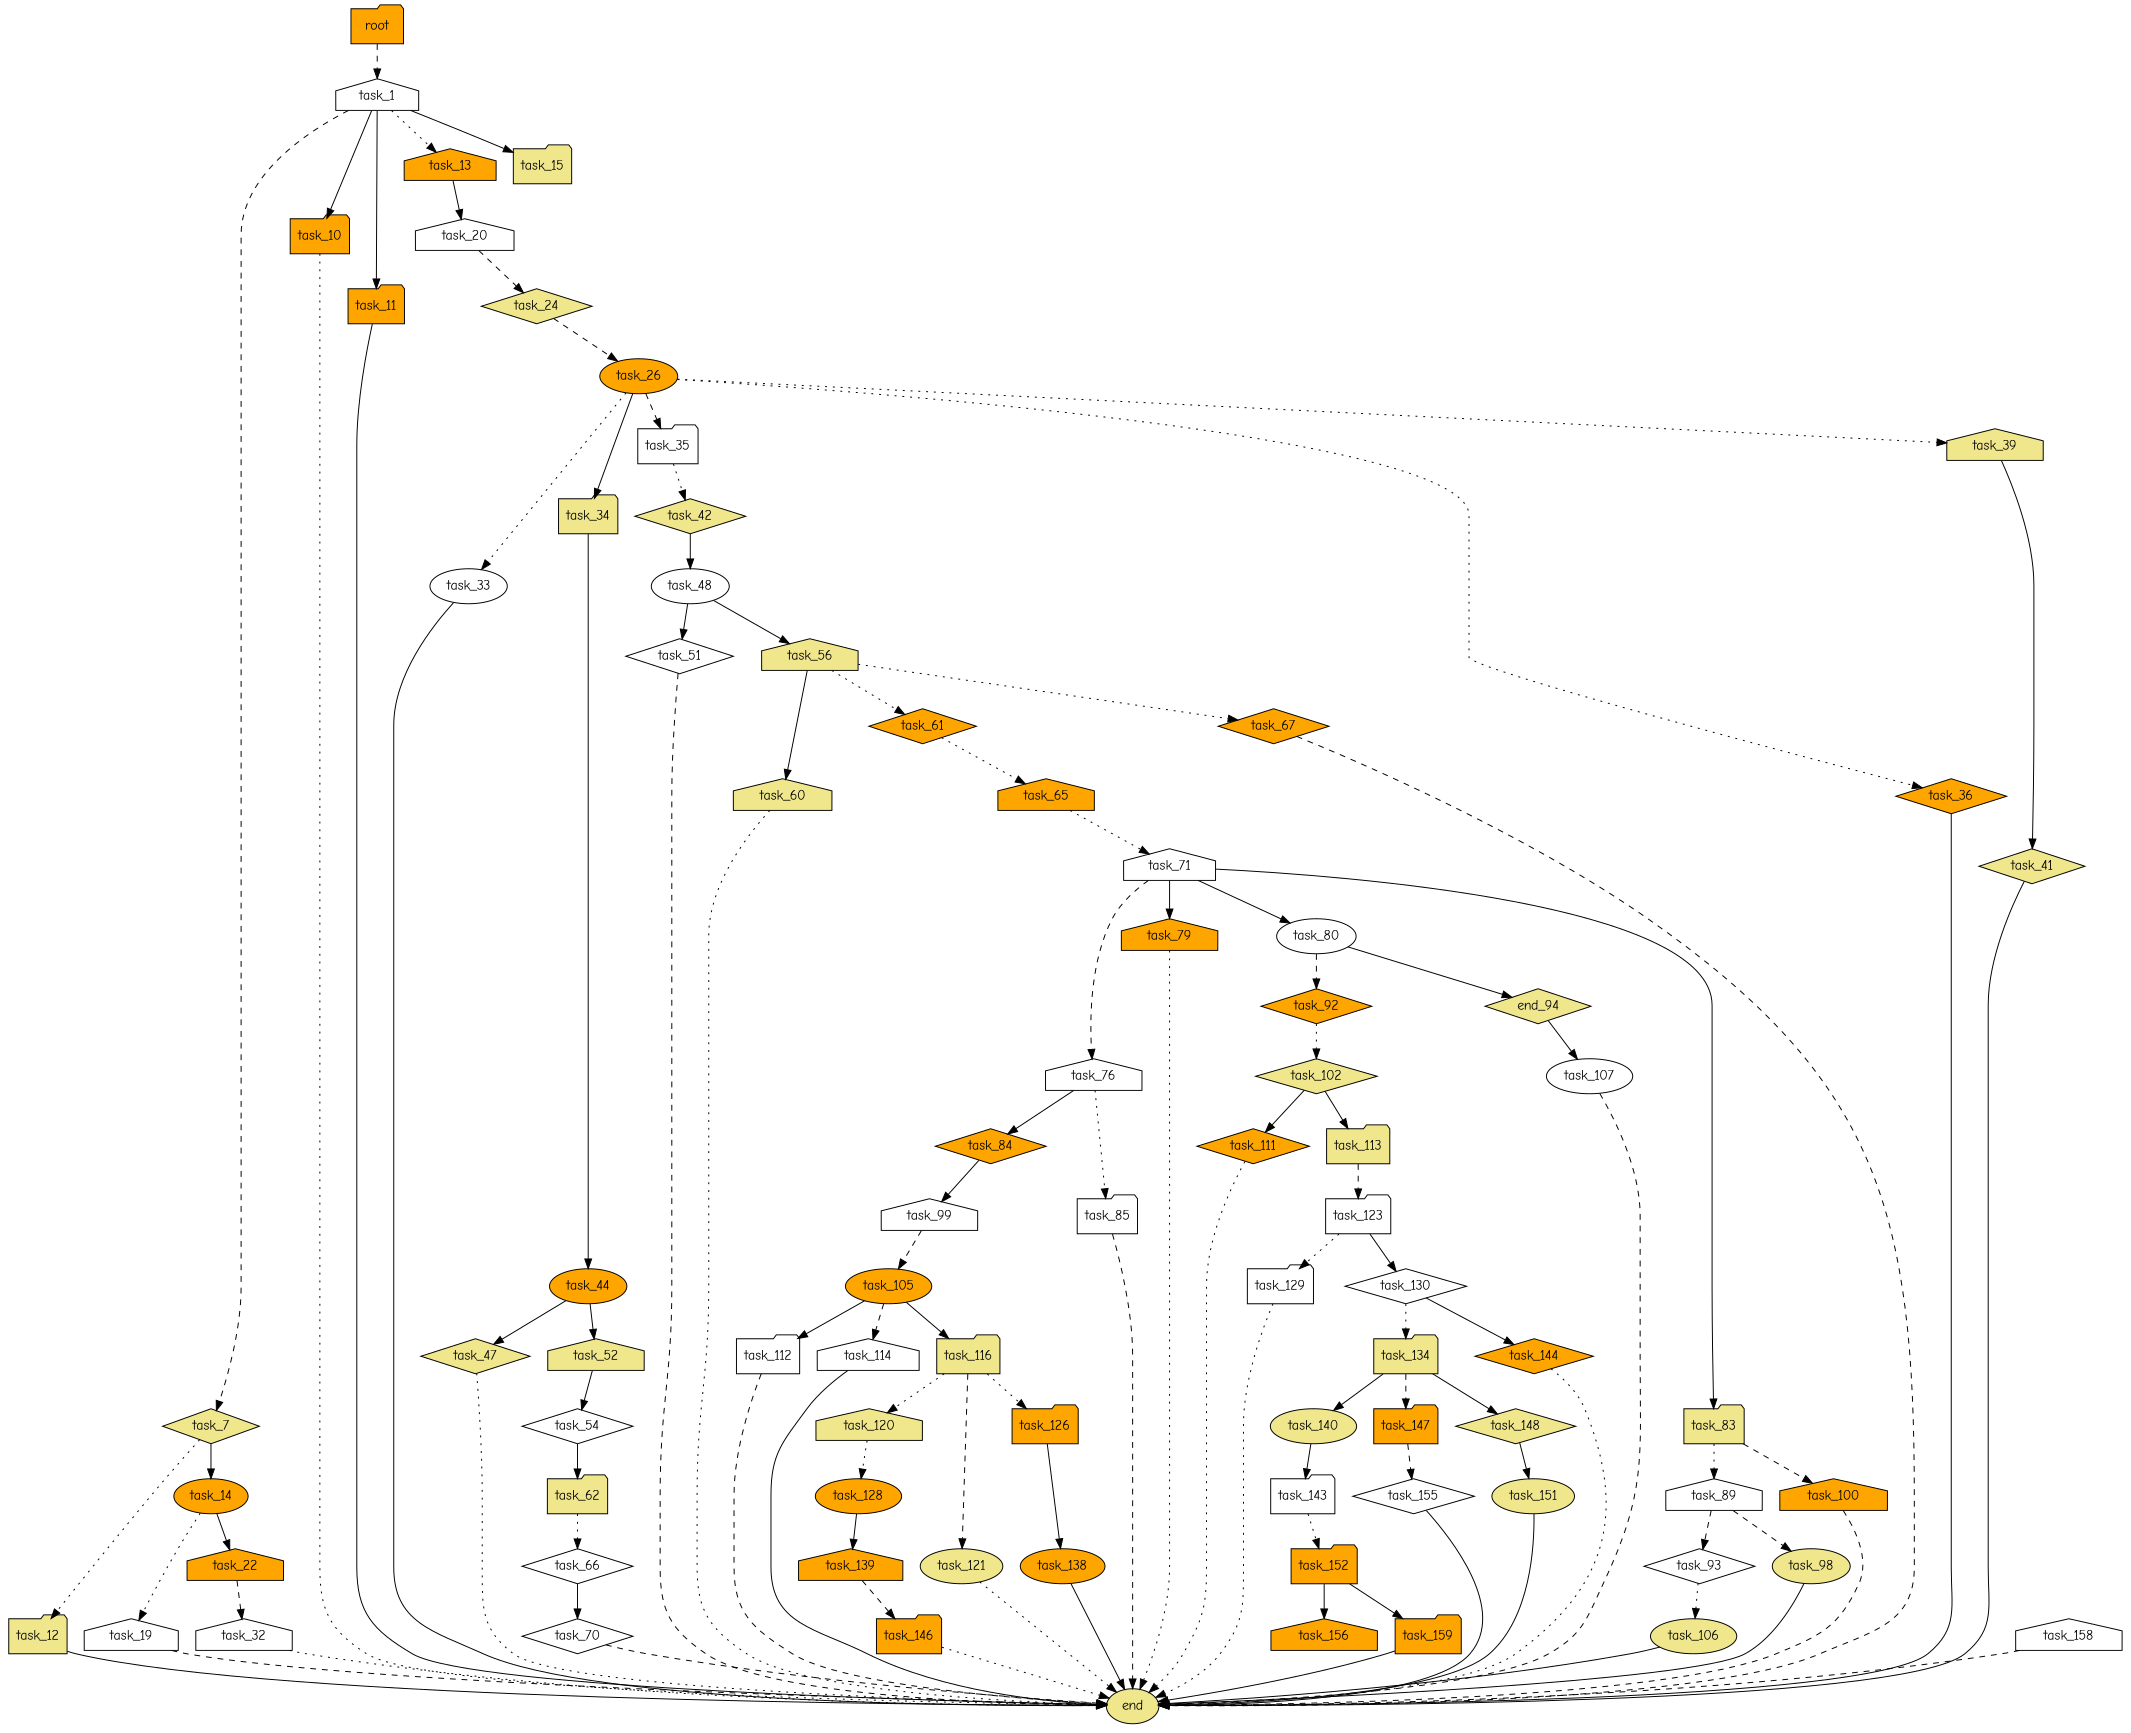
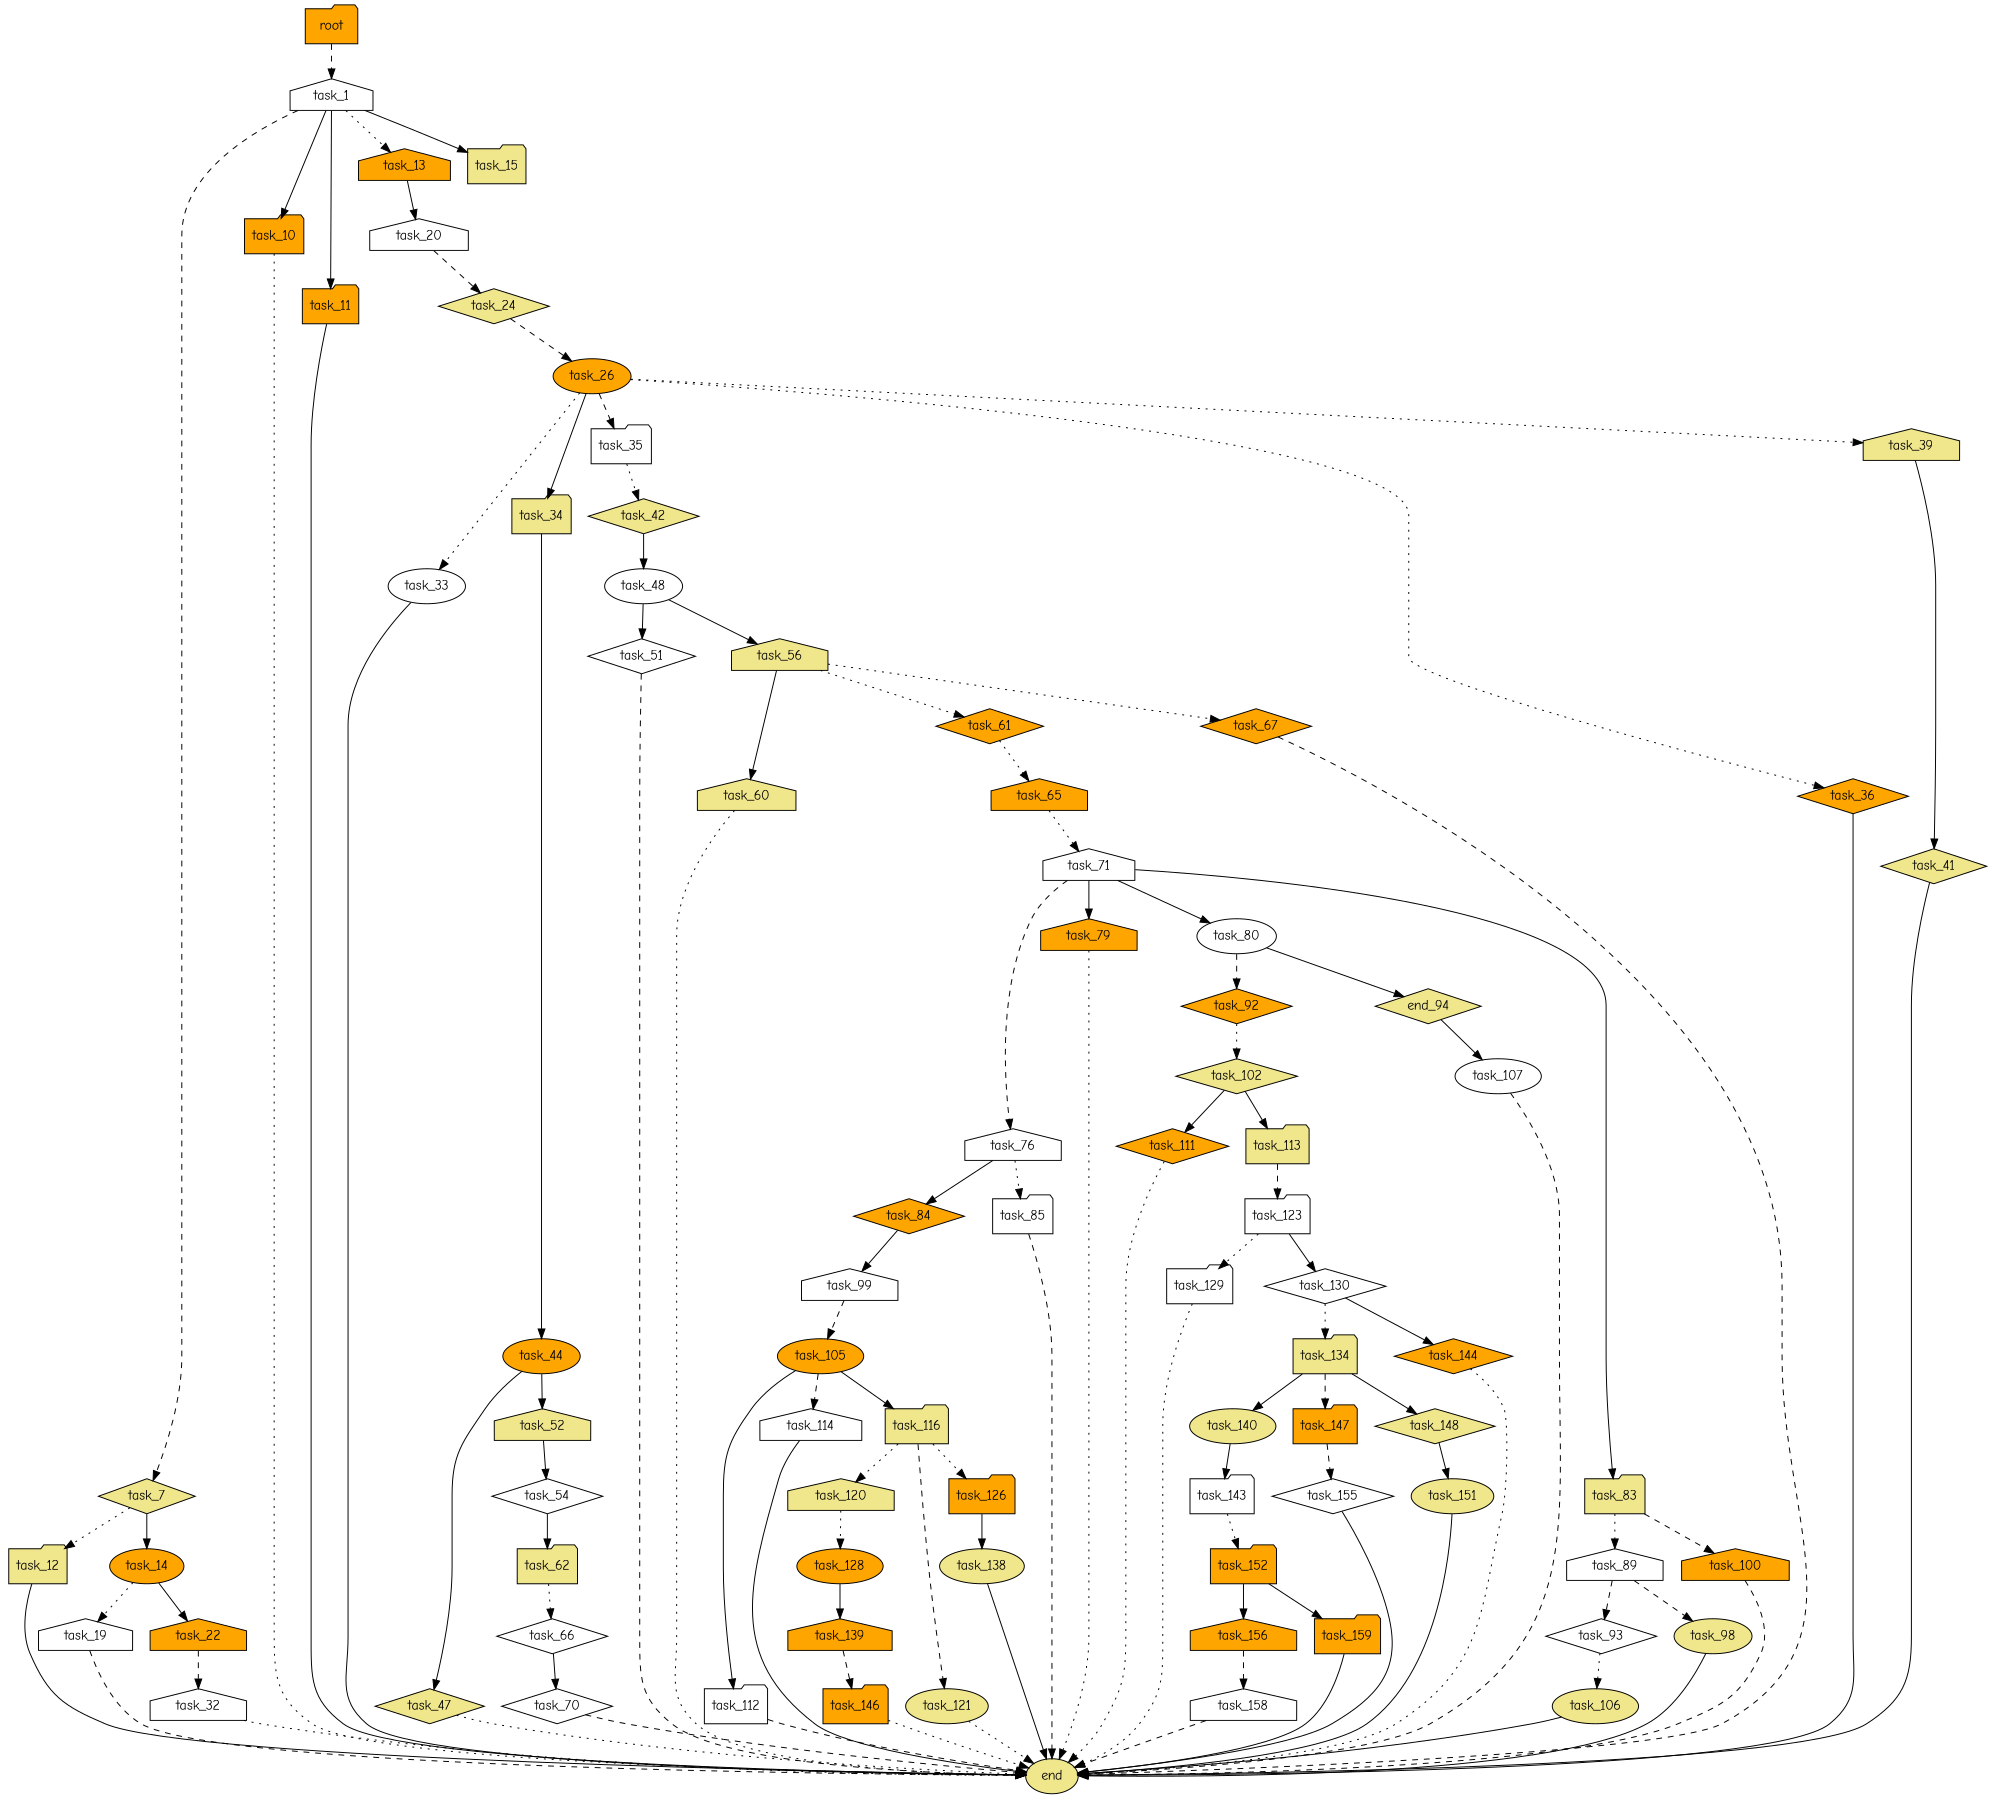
(1063, 1566) -> (982, 1566)
none -> (1243, 1665)
